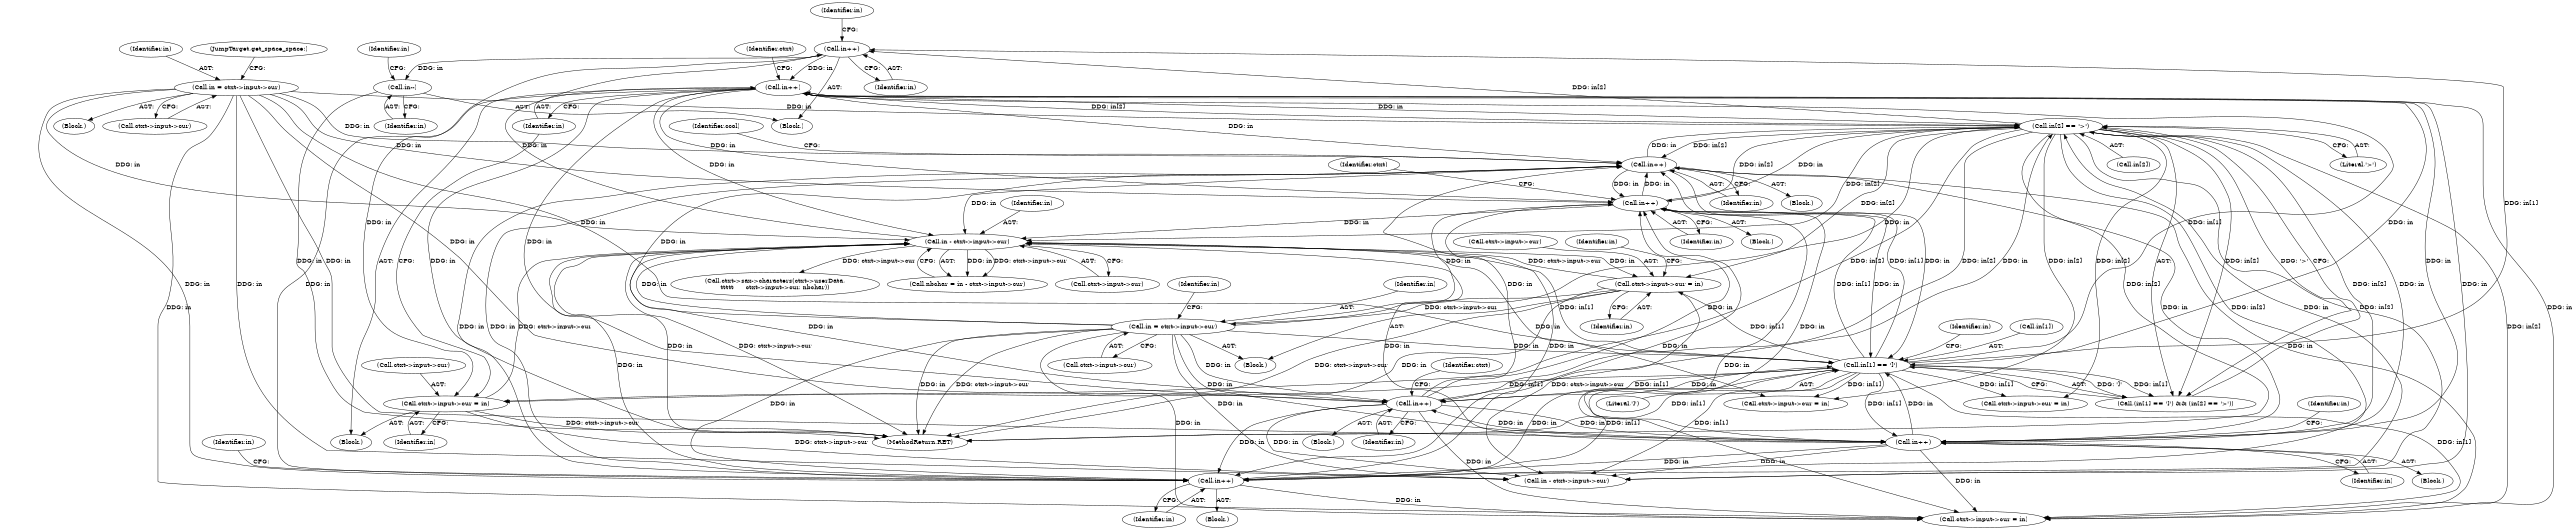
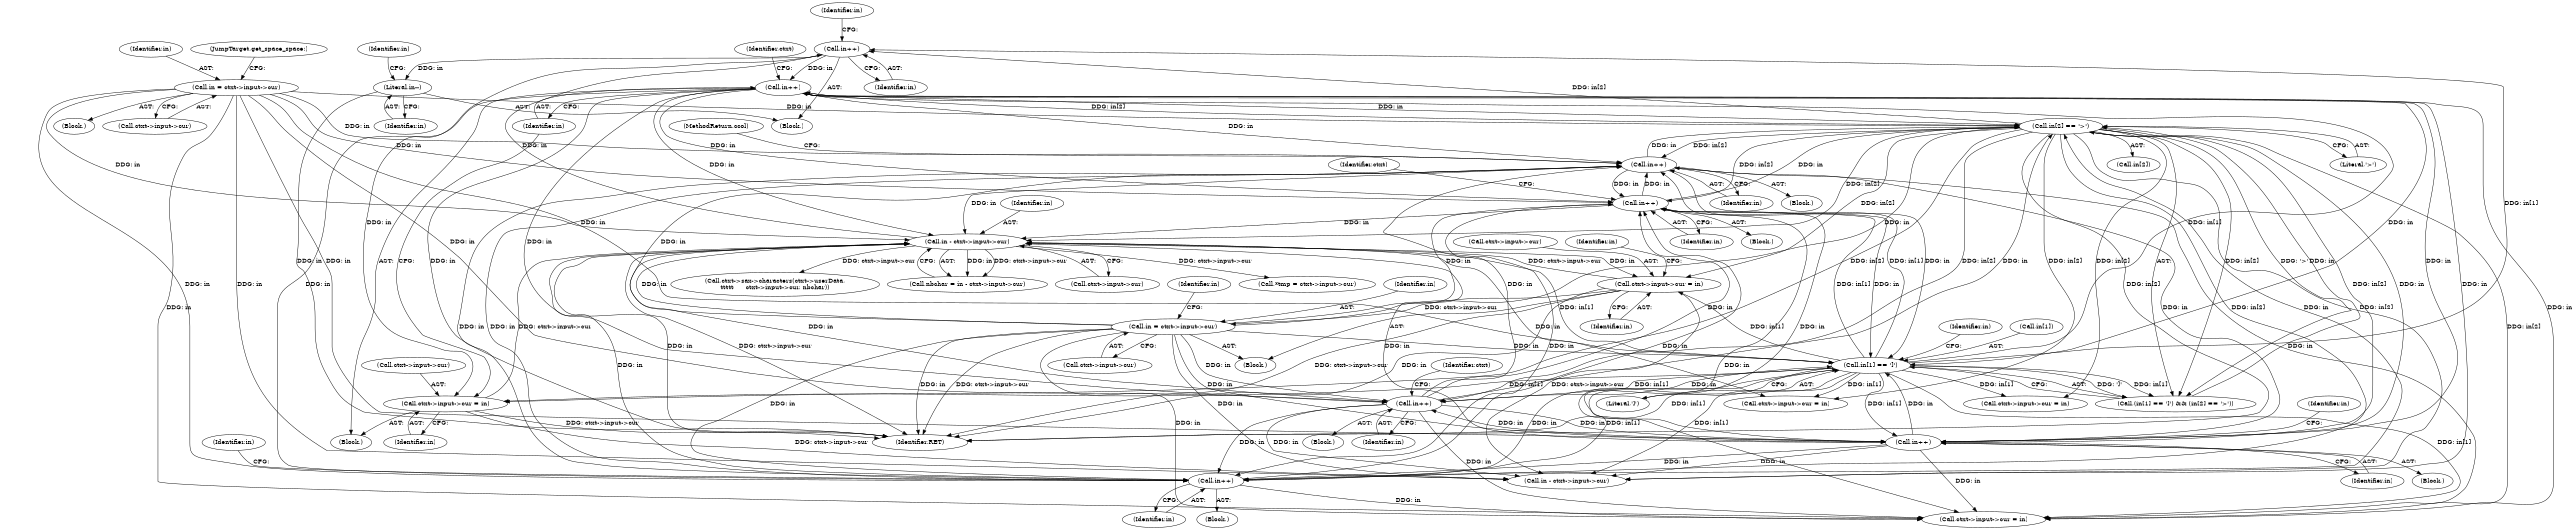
(403, 88) -> (403, 88)
(716, 126) -> (716, 126)
(2104, 145) -> (2120, 139)
(2322, 261) -> (2322, 261)
none -> (1307, 284)
none -> (1765, 386)
(920, 442) -> (920, 442)
